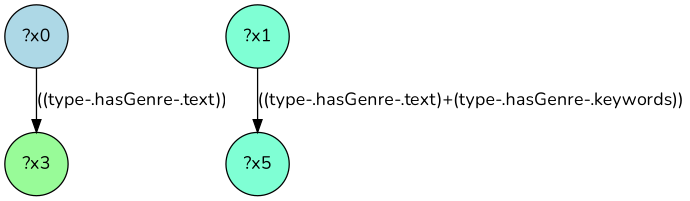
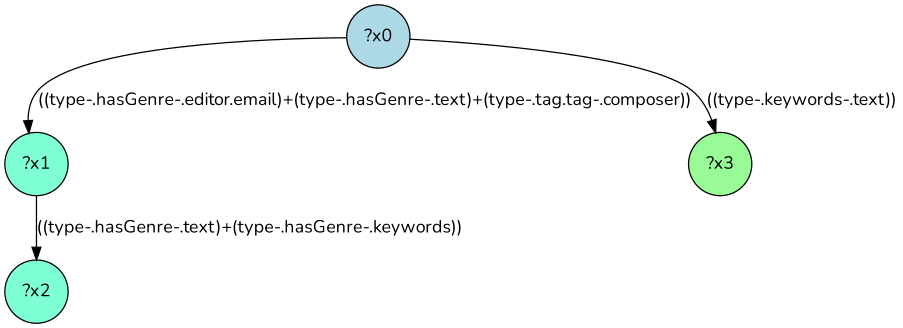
none -> (172, 48)
(132, 100) -> (802, 100)
(258, 164) -> (36, 292)
